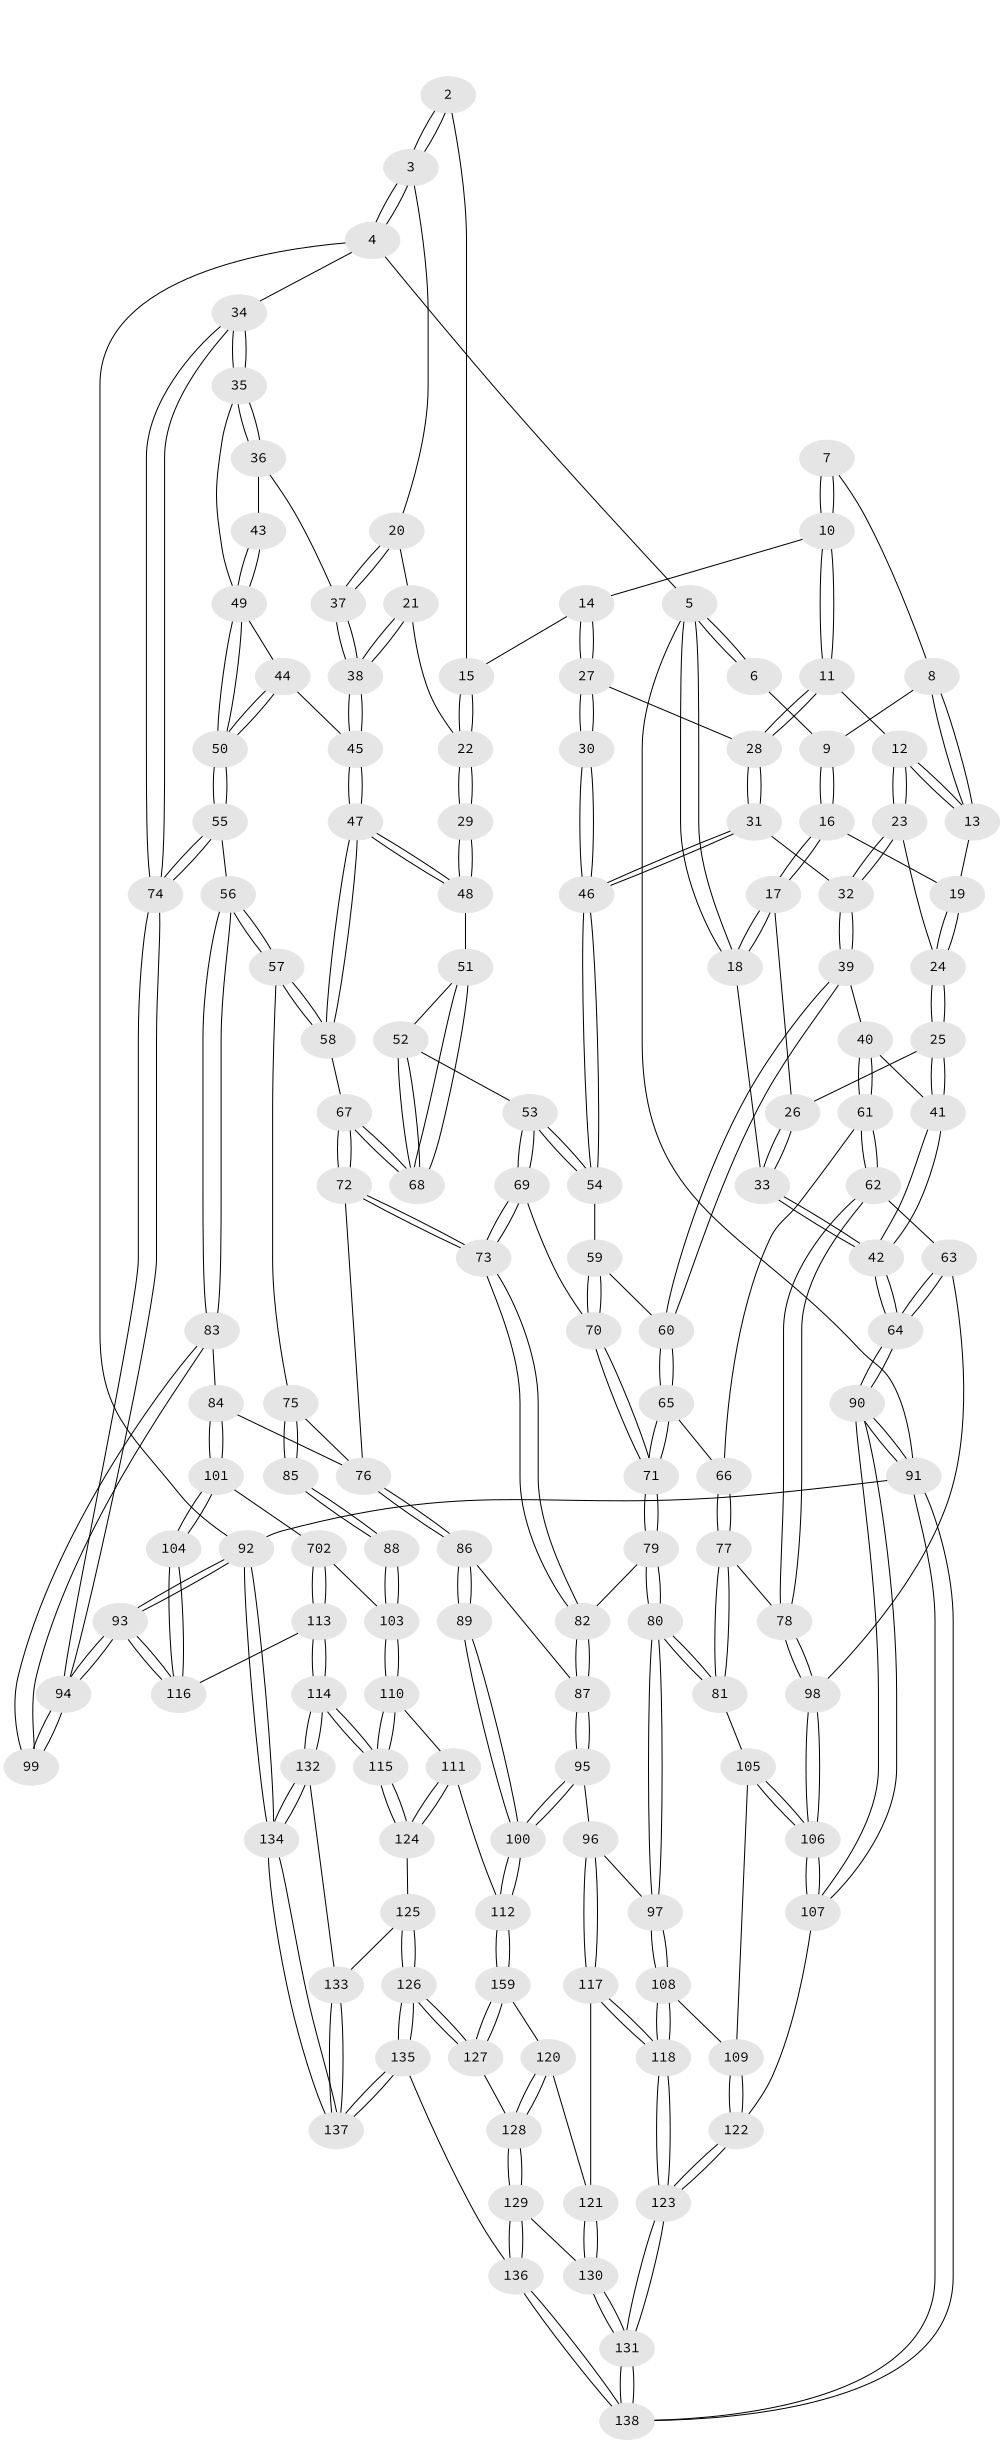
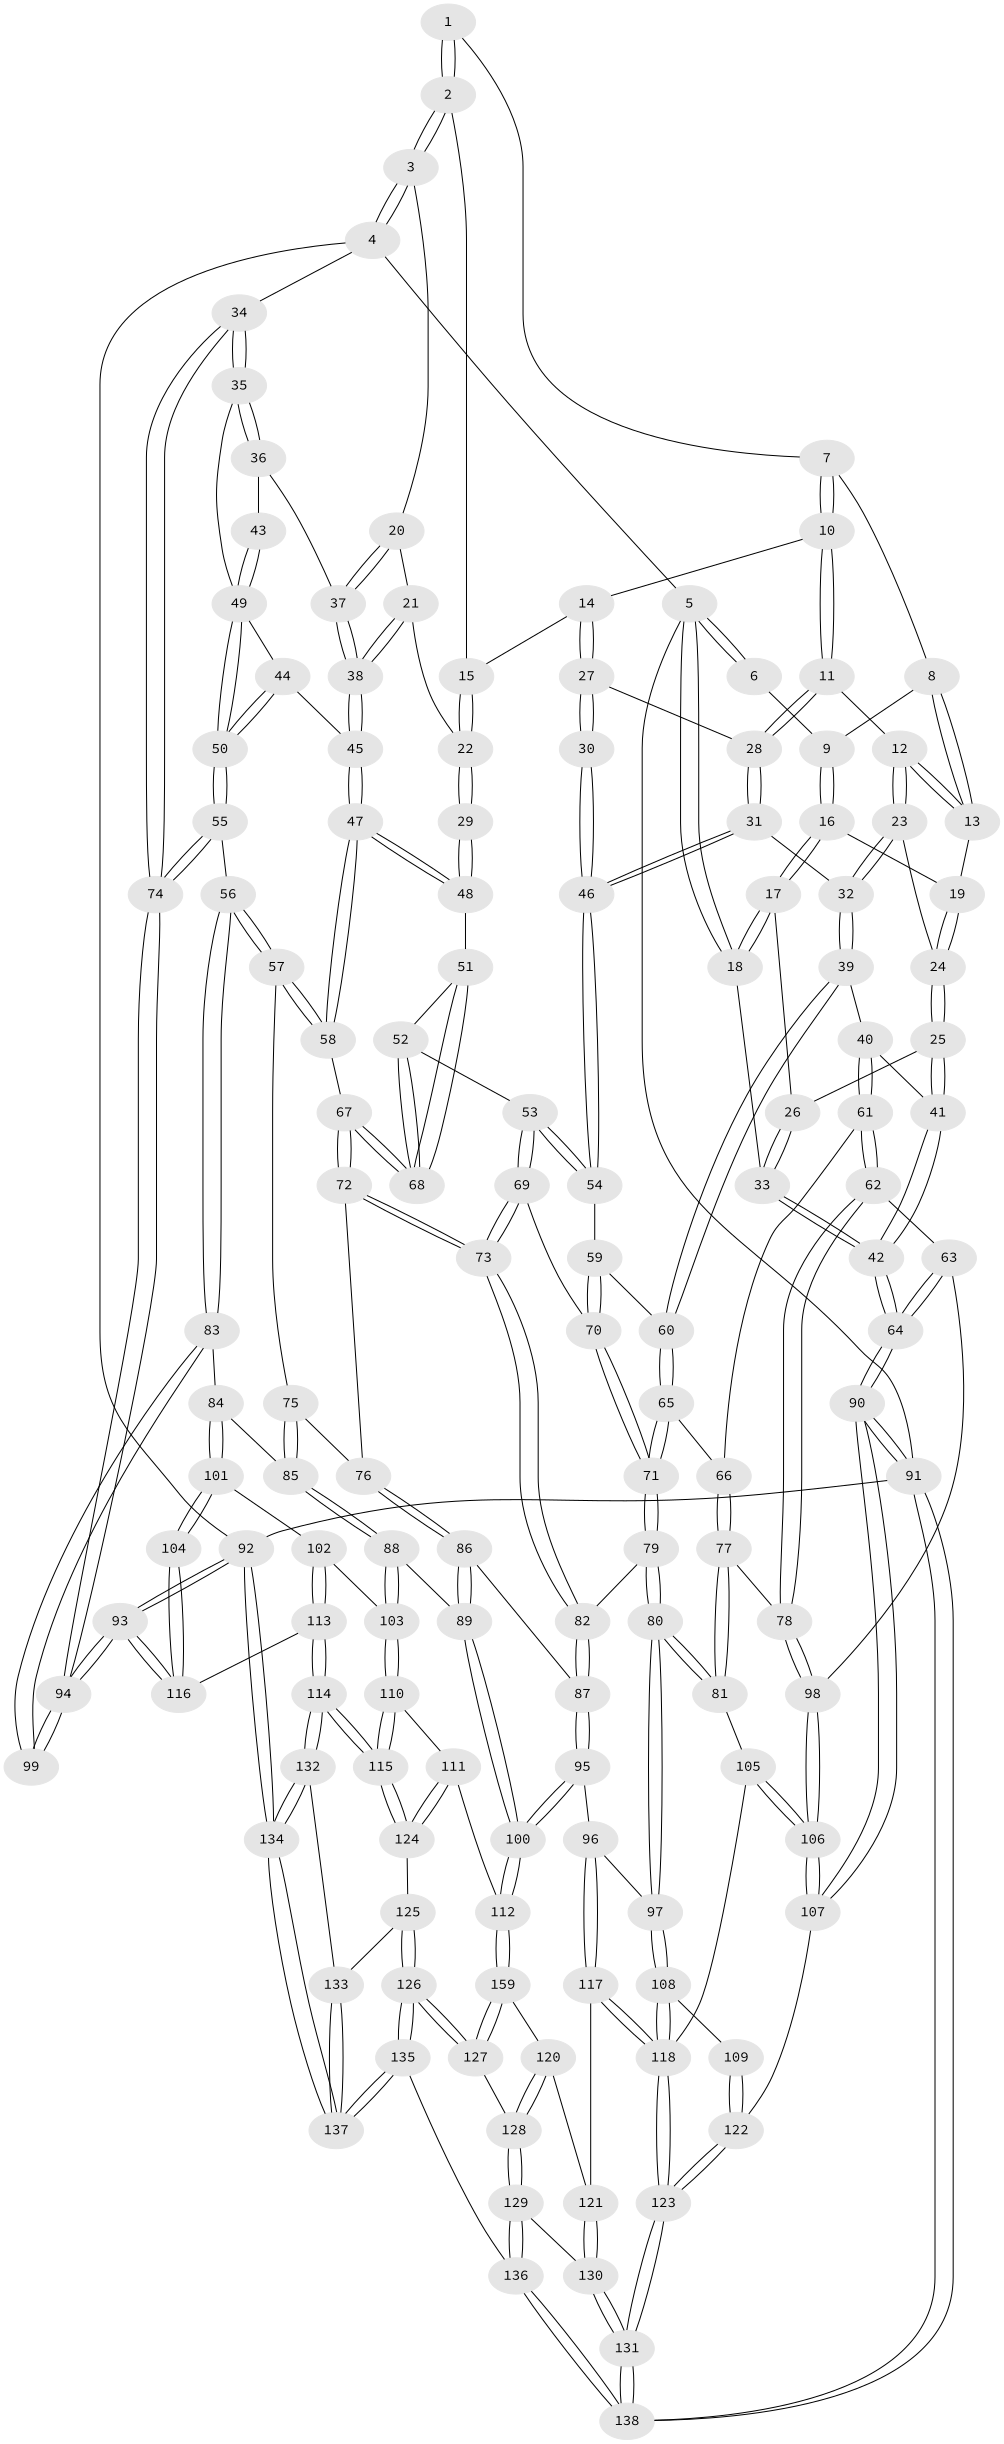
none -> (448, 22)
(277, 1434) -> (253, 1440)
(319, 1549) -> (319, 1549)
none -> (428, 1585)
(742, 1912) -> (722, 1917)
